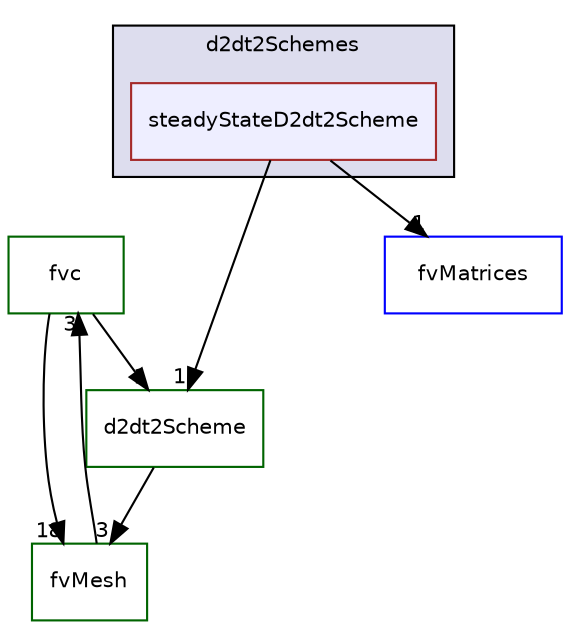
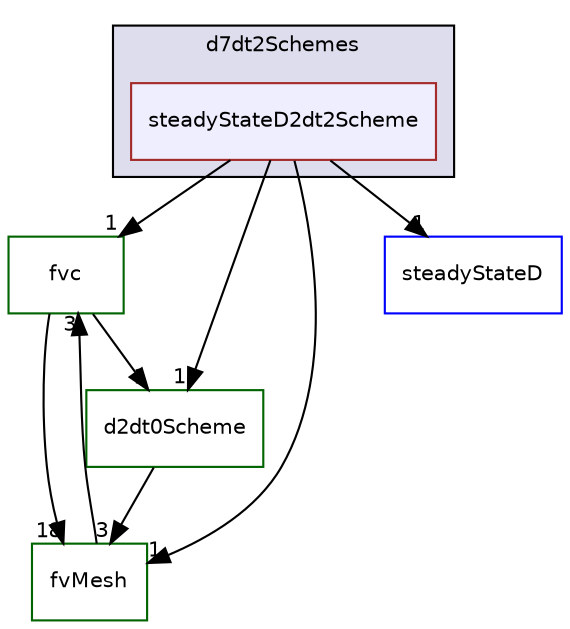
(284, 46) -> (284, 46)
none -> (184, 192)
(473, 275) -> (473, 275)
none -> (309, 388)
(175, 429) -> (175, 429)
